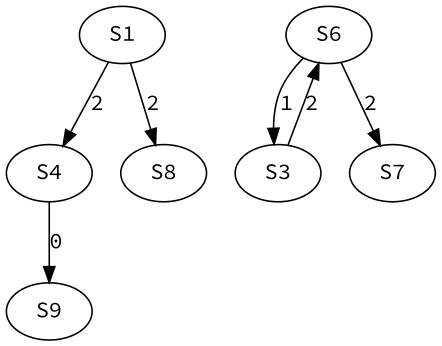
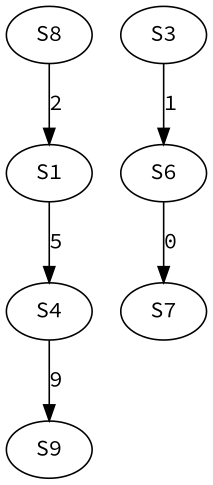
(281, 90) -> none
(141, 96) -> (49, 96)
(98, 104) -> (56, 242)
(312, 104) -> (171, 104)
(371, 104) -> (171, 242)
(56, 242) -> (56, 381)
